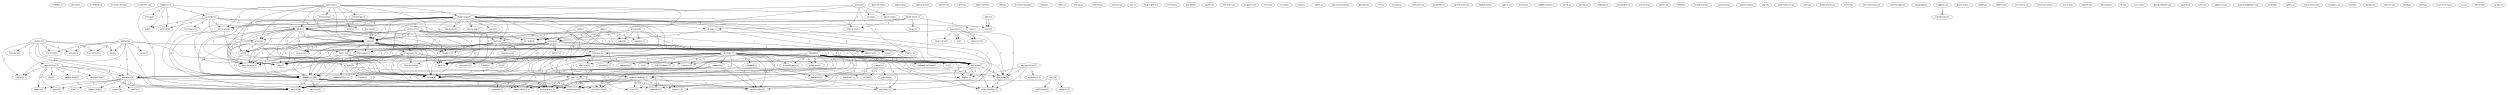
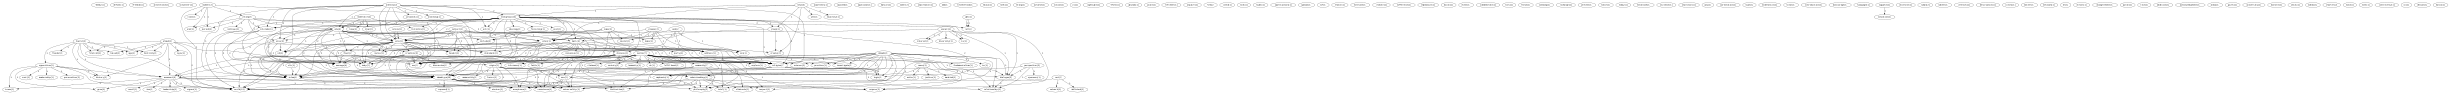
(515, 42) -> (583, 36)
none -> (578, 64)
(250, 65) -> (342, 65)
